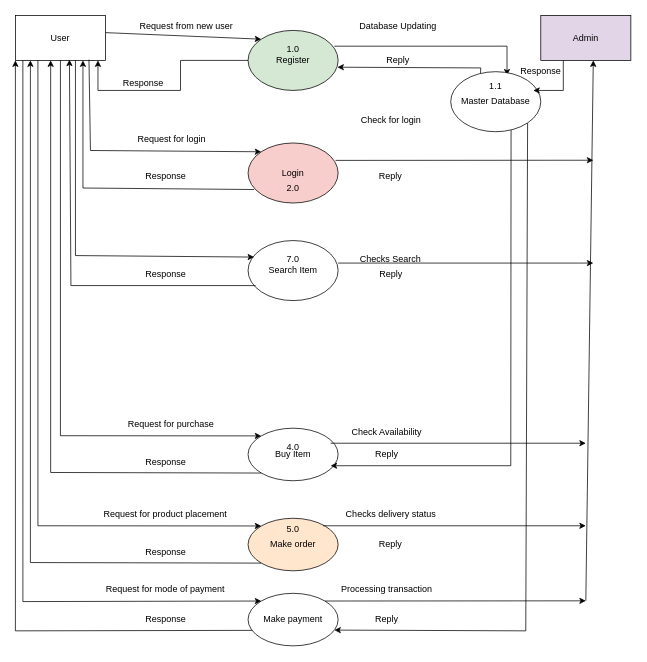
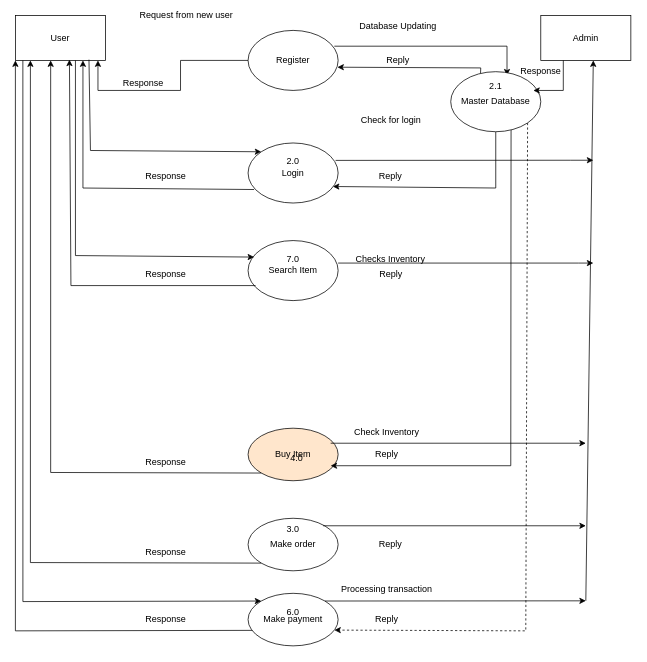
(186, 27) -> (186, 15)
(180, 36) -> none
(585, 38) -> (585, 38)
(293, 49) -> none
(293, 60) -> (293, 60)
(495, 87) -> (495, 87)
(171, 139) -> none
(293, 173) -> (293, 173)
none -> (440, 187)
(293, 188) -> (293, 162)
(390, 259) -> (390, 259)
(60, 316) -> none
(171, 424) -> none
(387, 432) -> (387, 432)
(293, 447) -> (297, 458)
(293, 454) -> (293, 454)
(526, 469) -> (526, 469)
(165, 514) -> none
(390, 514) -> none
(76, 525) -> none
(293, 529) -> (293, 529)
(293, 544) -> (293, 544)
(165, 589) -> none
none -> (293, 612)
